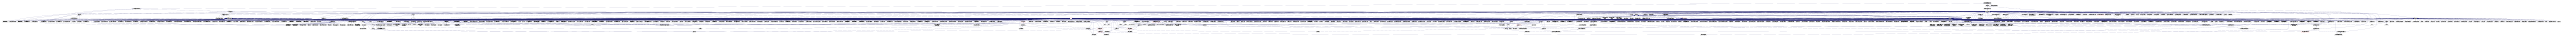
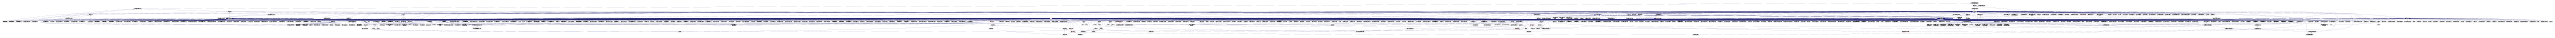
(688, 22) -> none
